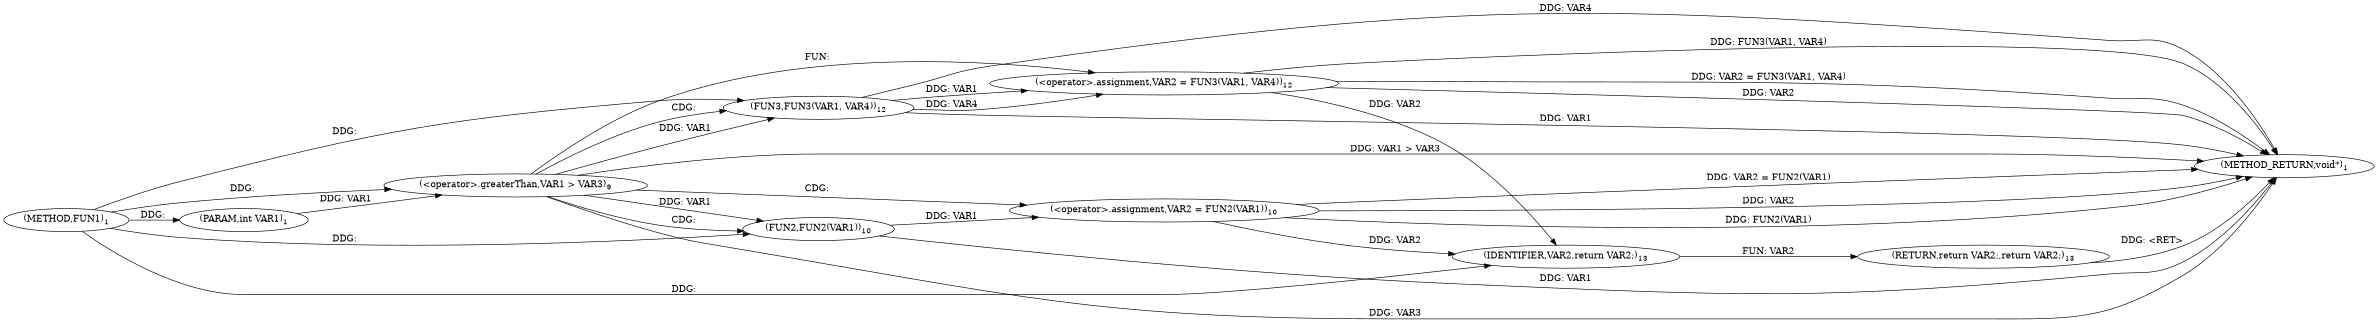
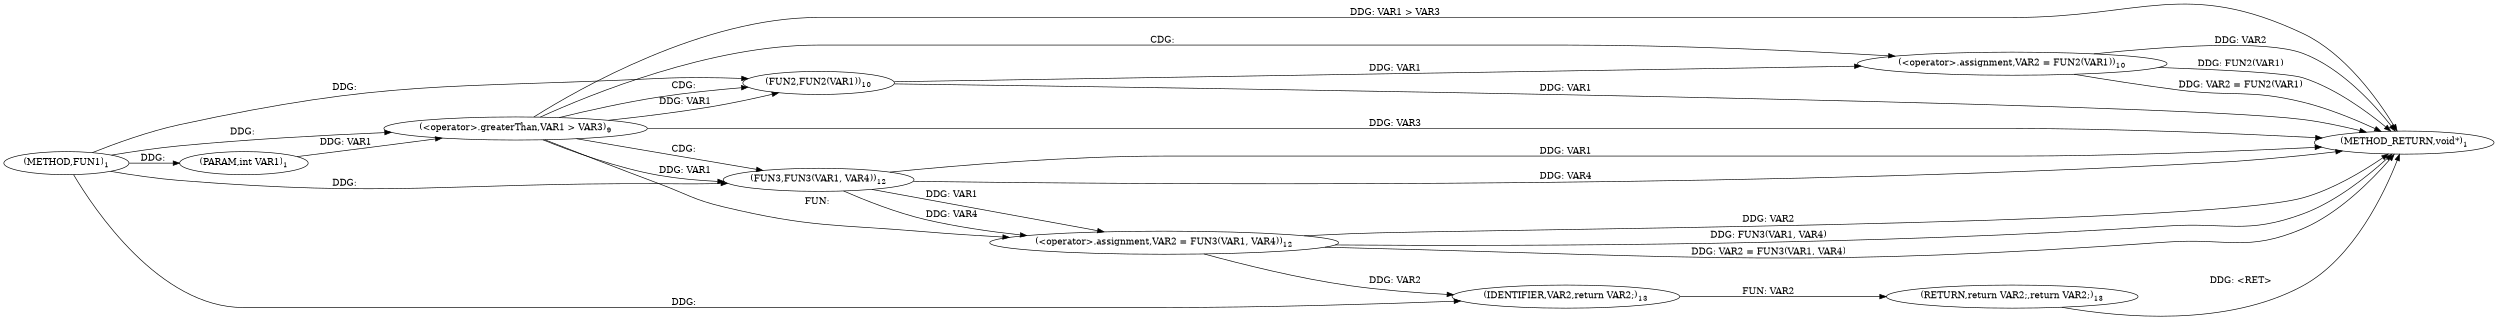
(1330, 243) -> none
